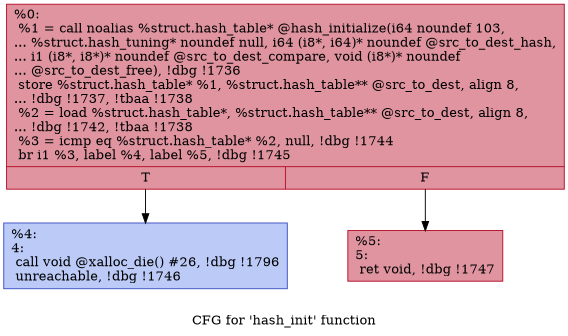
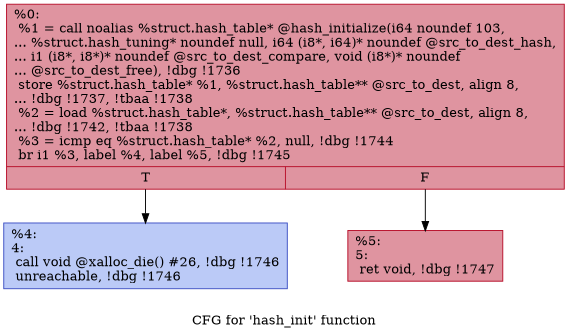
(146, 262) -> (146, 262)
